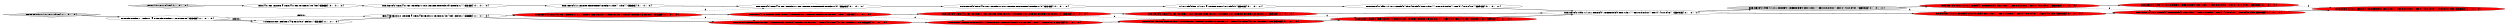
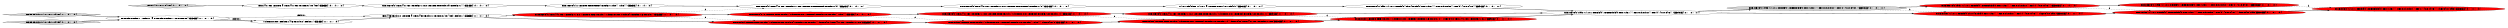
none -> (52, 22)
